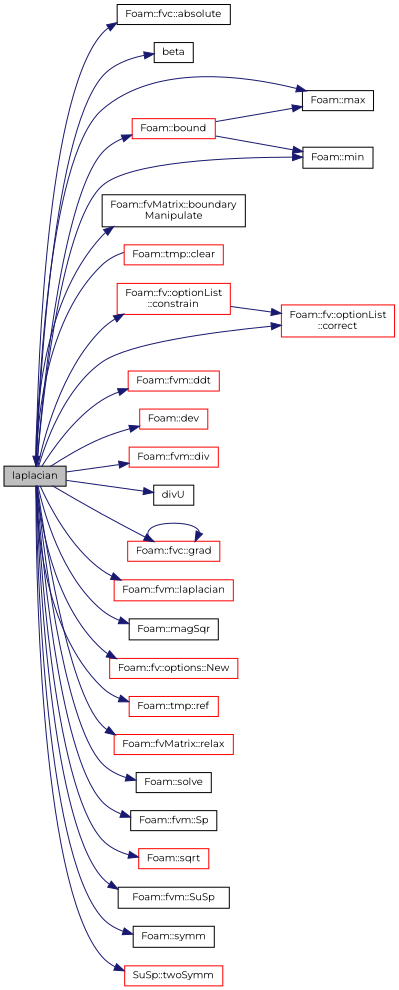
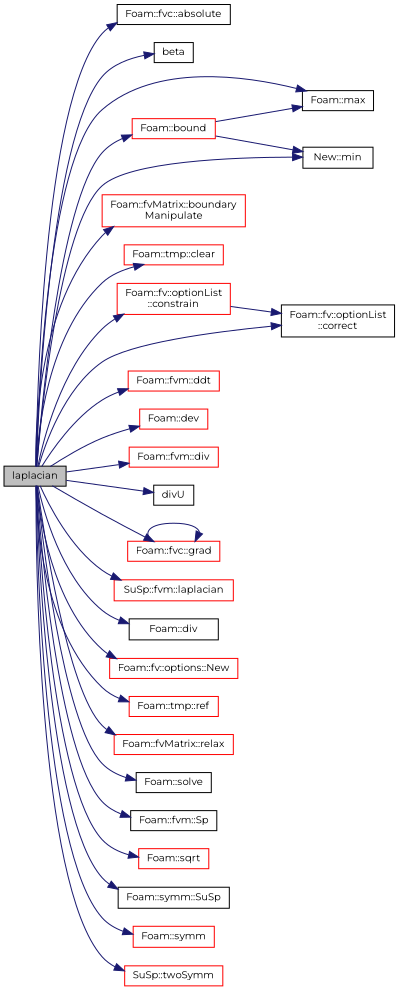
(338, 158) -> (338, 158)
(174, 211) -> (174, 211)
(338, 321) -> (338, 321)
(60, 331) -> (59, 351)
(174, 590) -> (174, 590)
(174, 629) -> (174, 629)
(174, 898) -> (174, 898)
(174, 937) -> (174, 937)
